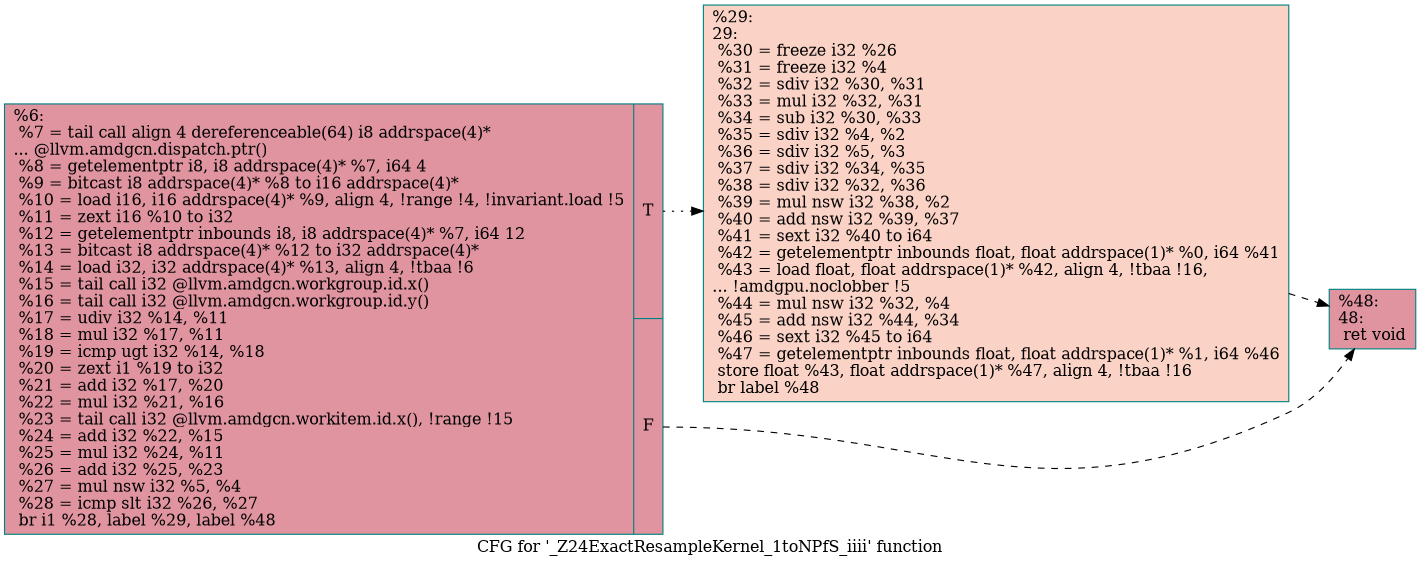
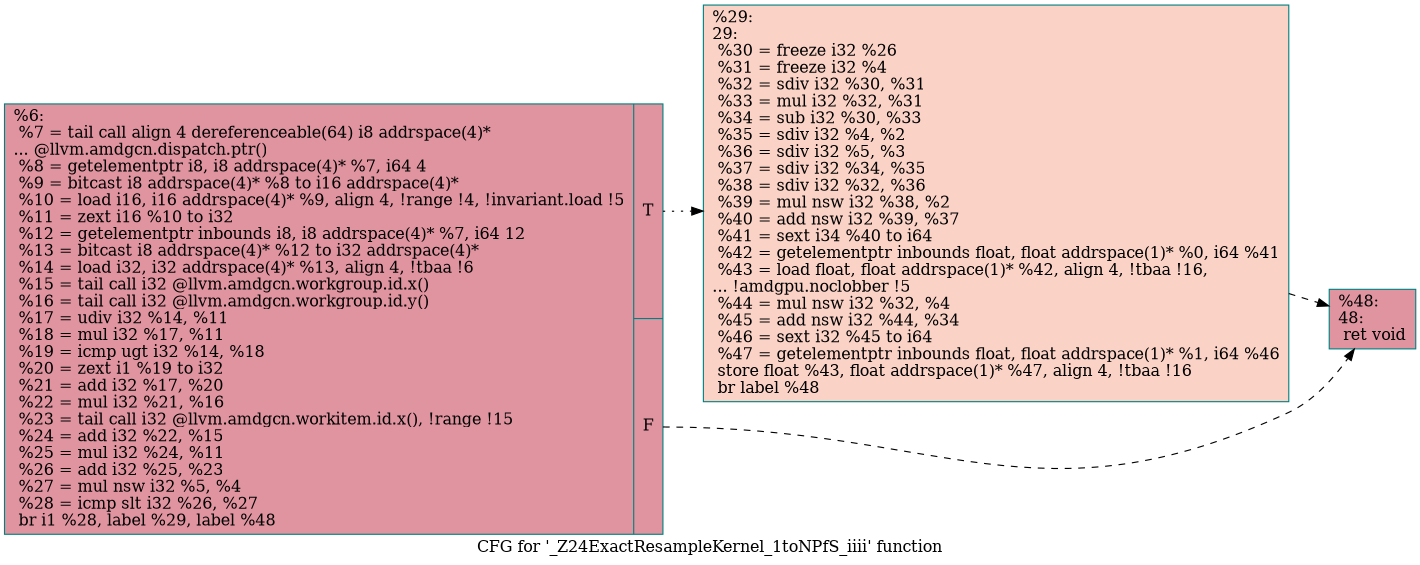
(822, 237) -> (822, 237)
